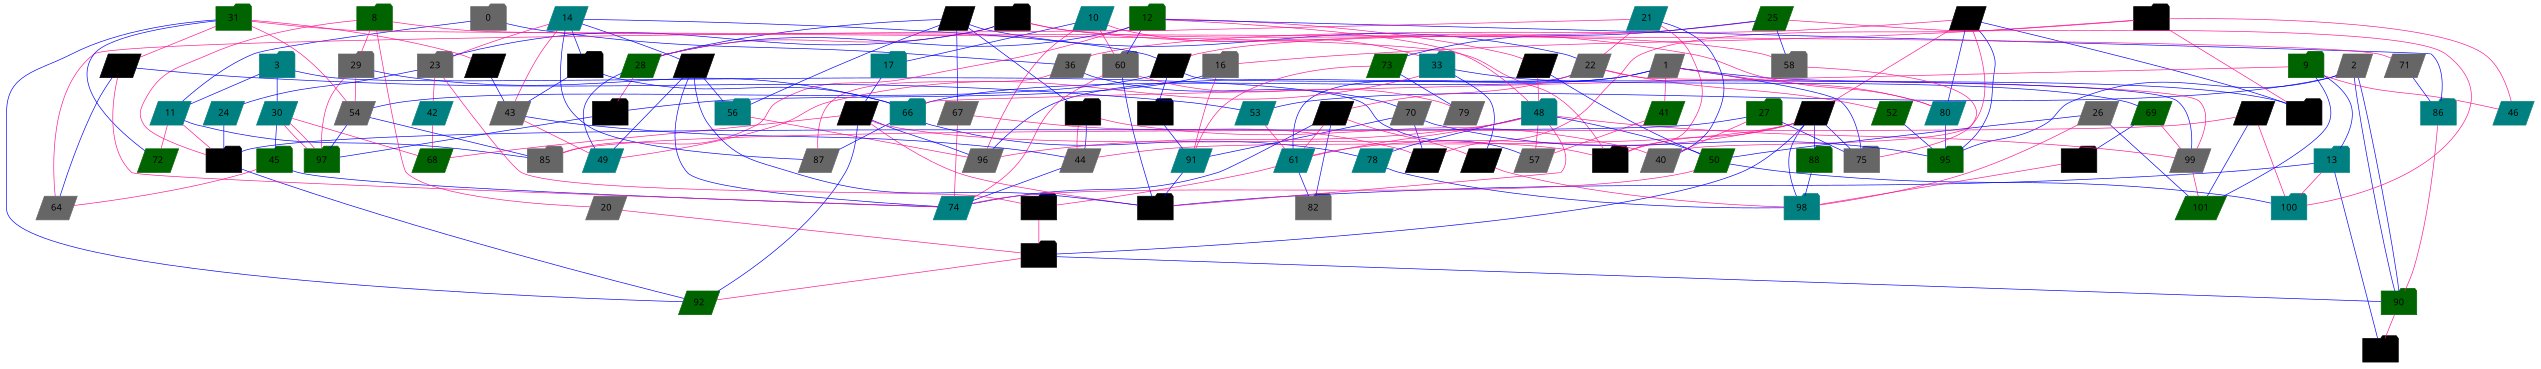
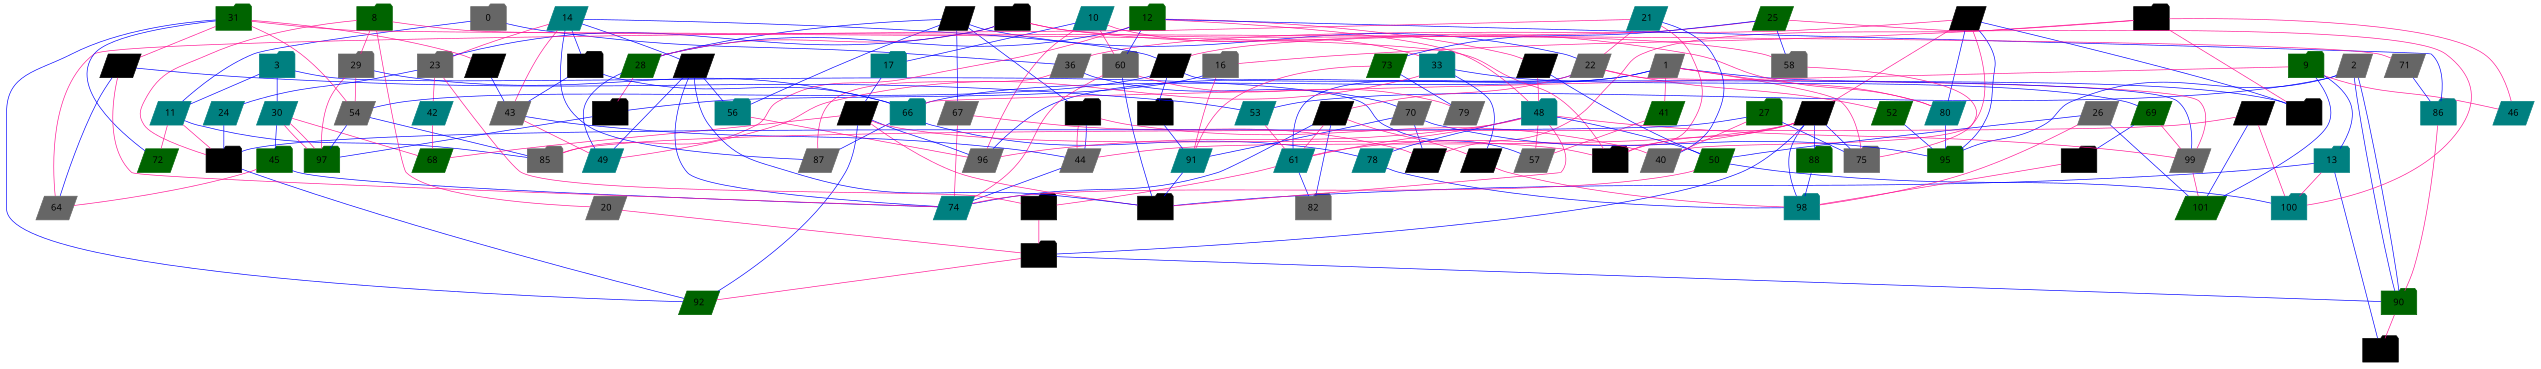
(1792, 87) -> (1792, 87)
